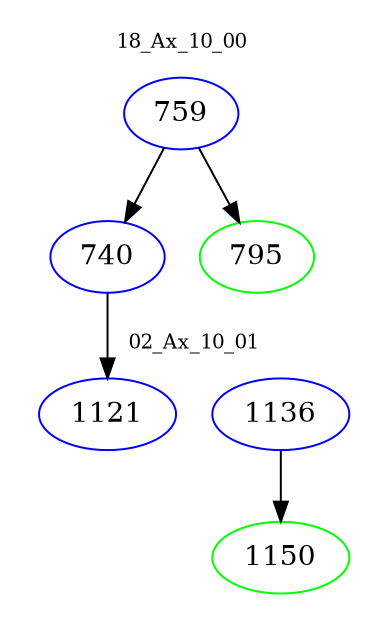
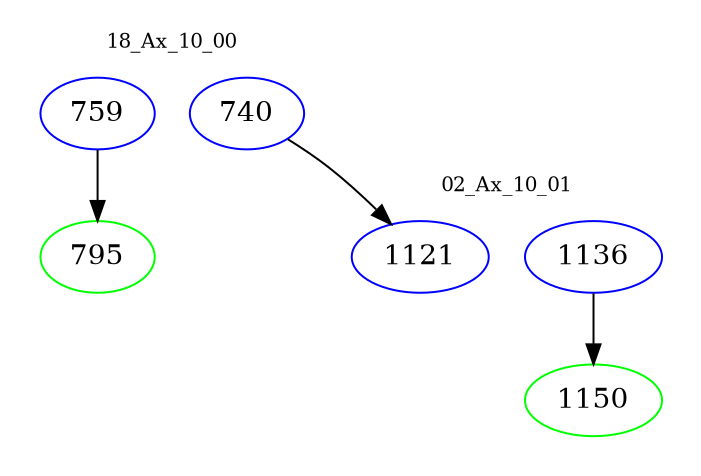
(149, 176) -> none
